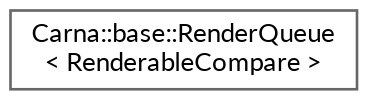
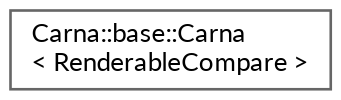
(184, 50) -> (171, 50)
